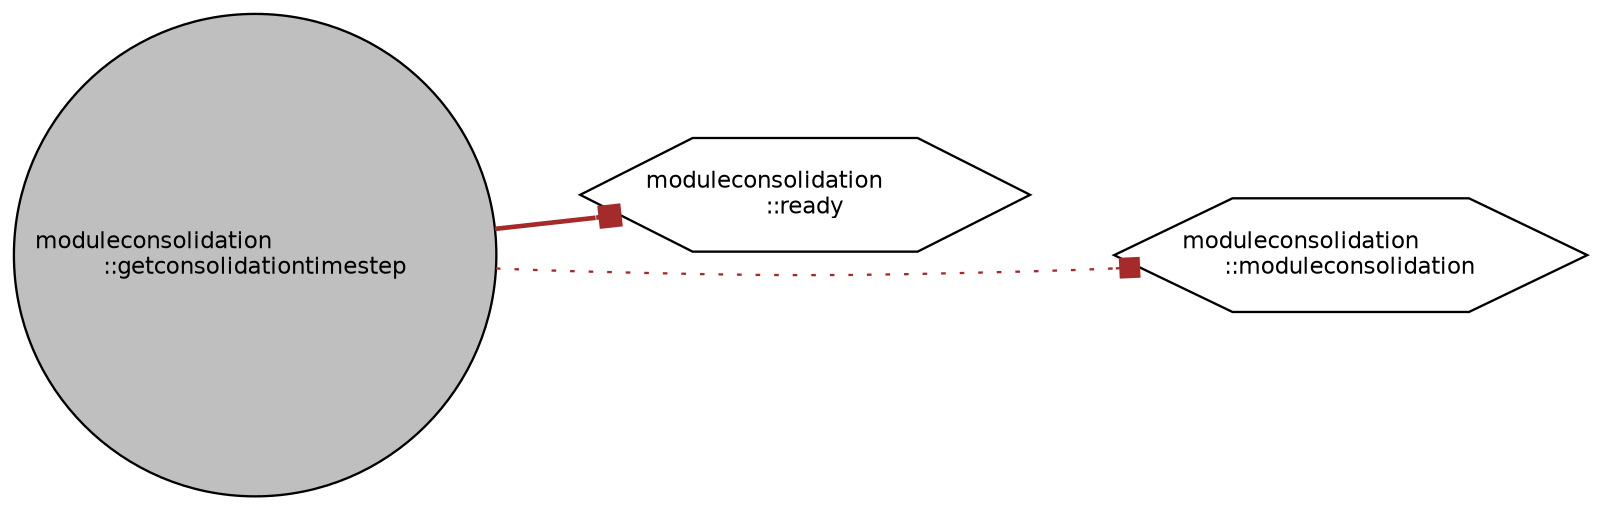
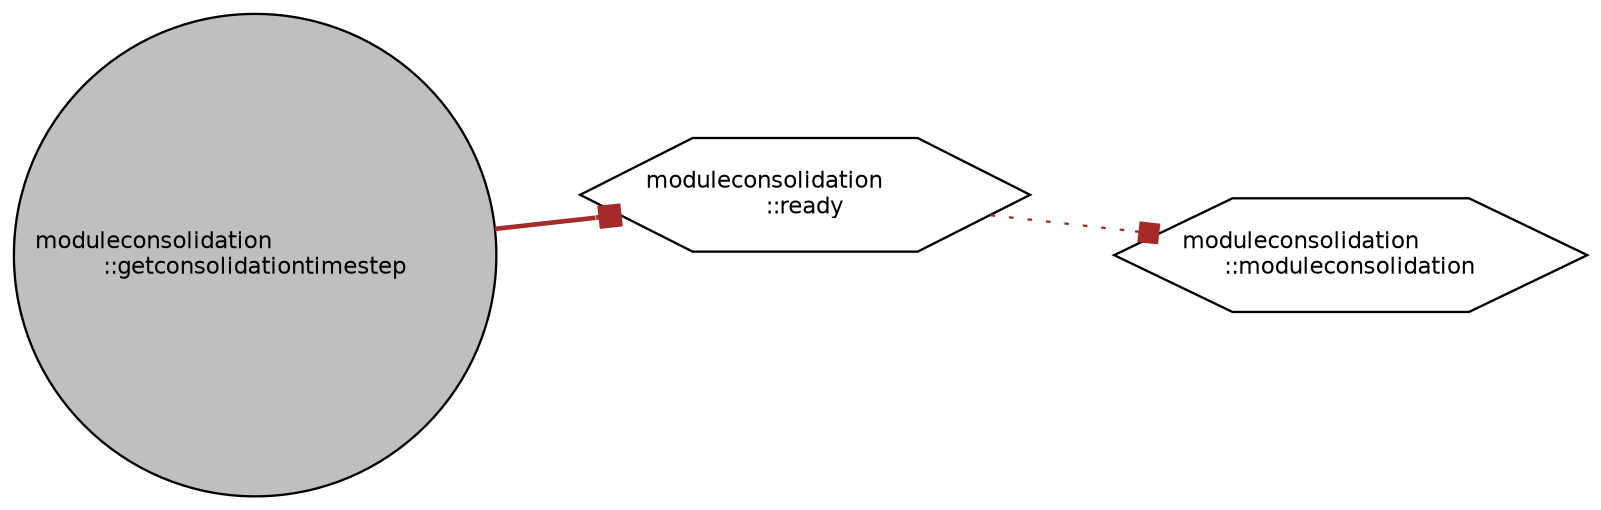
(805, 275) -> (1063, 223)
